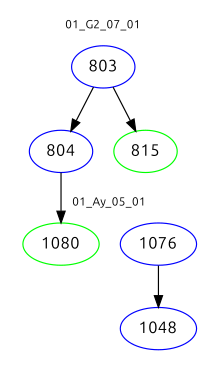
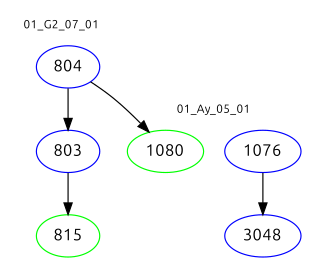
(85, 104) -> (68, 103)
(158, 329) -> (263, 236)
